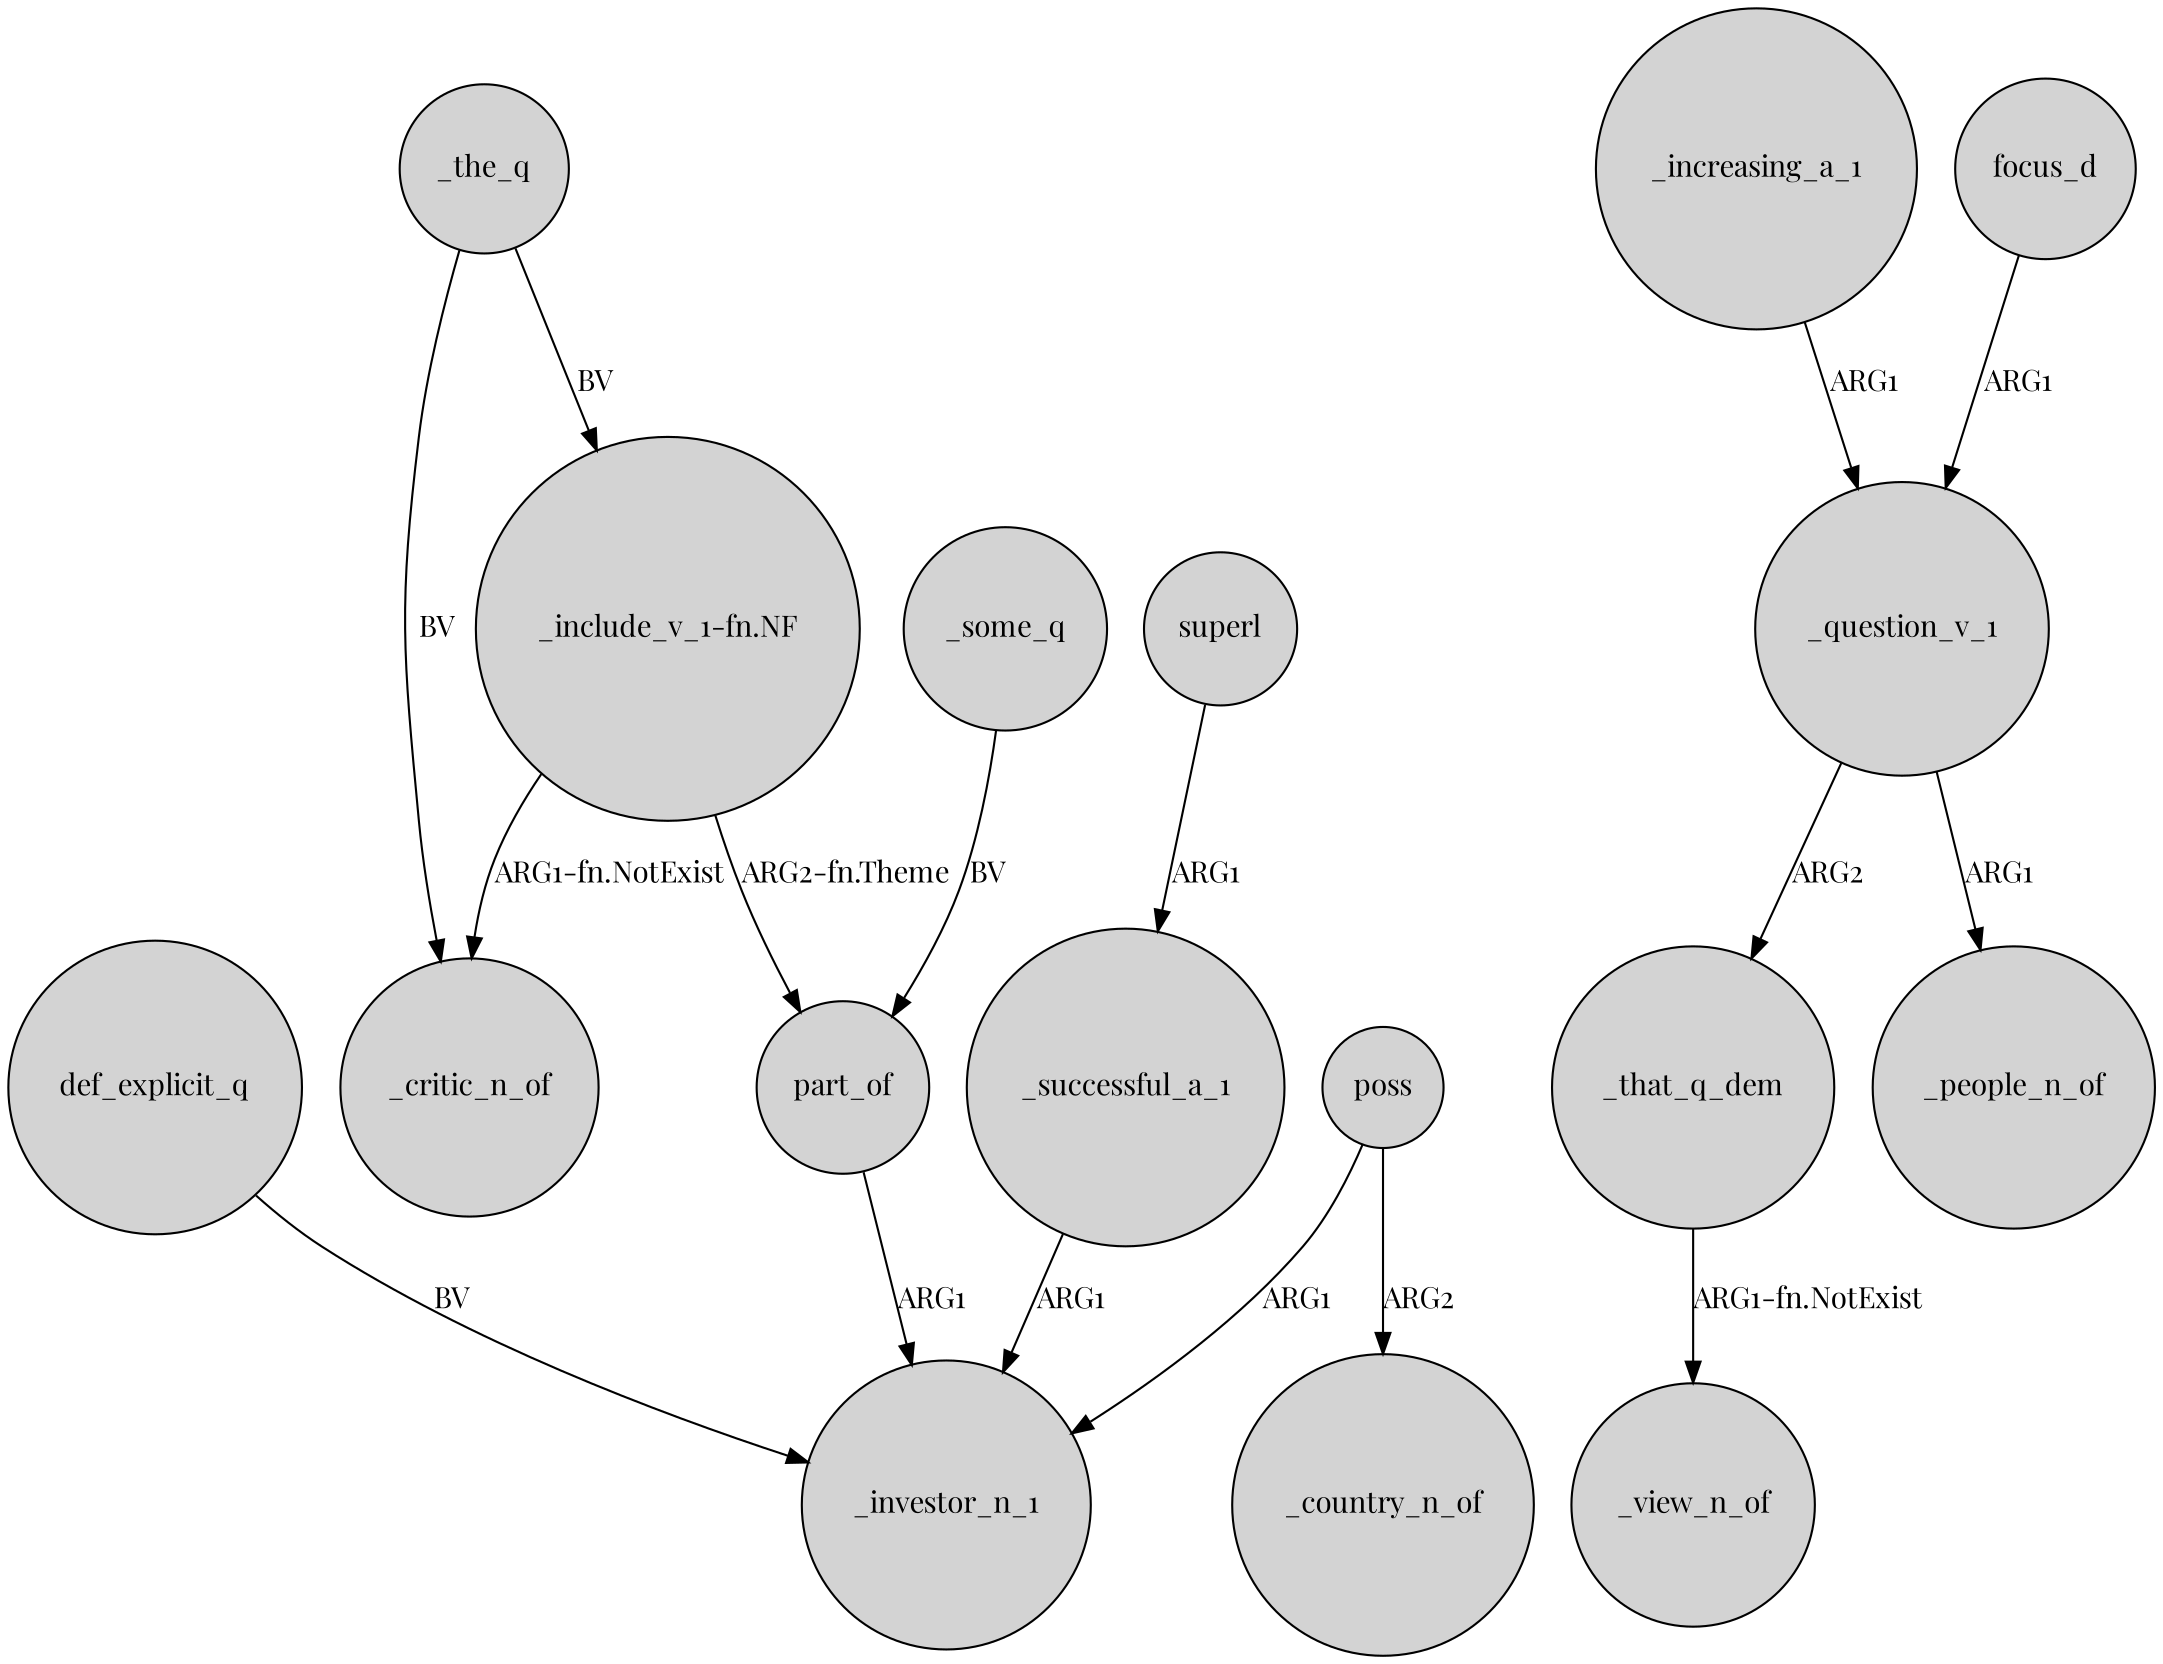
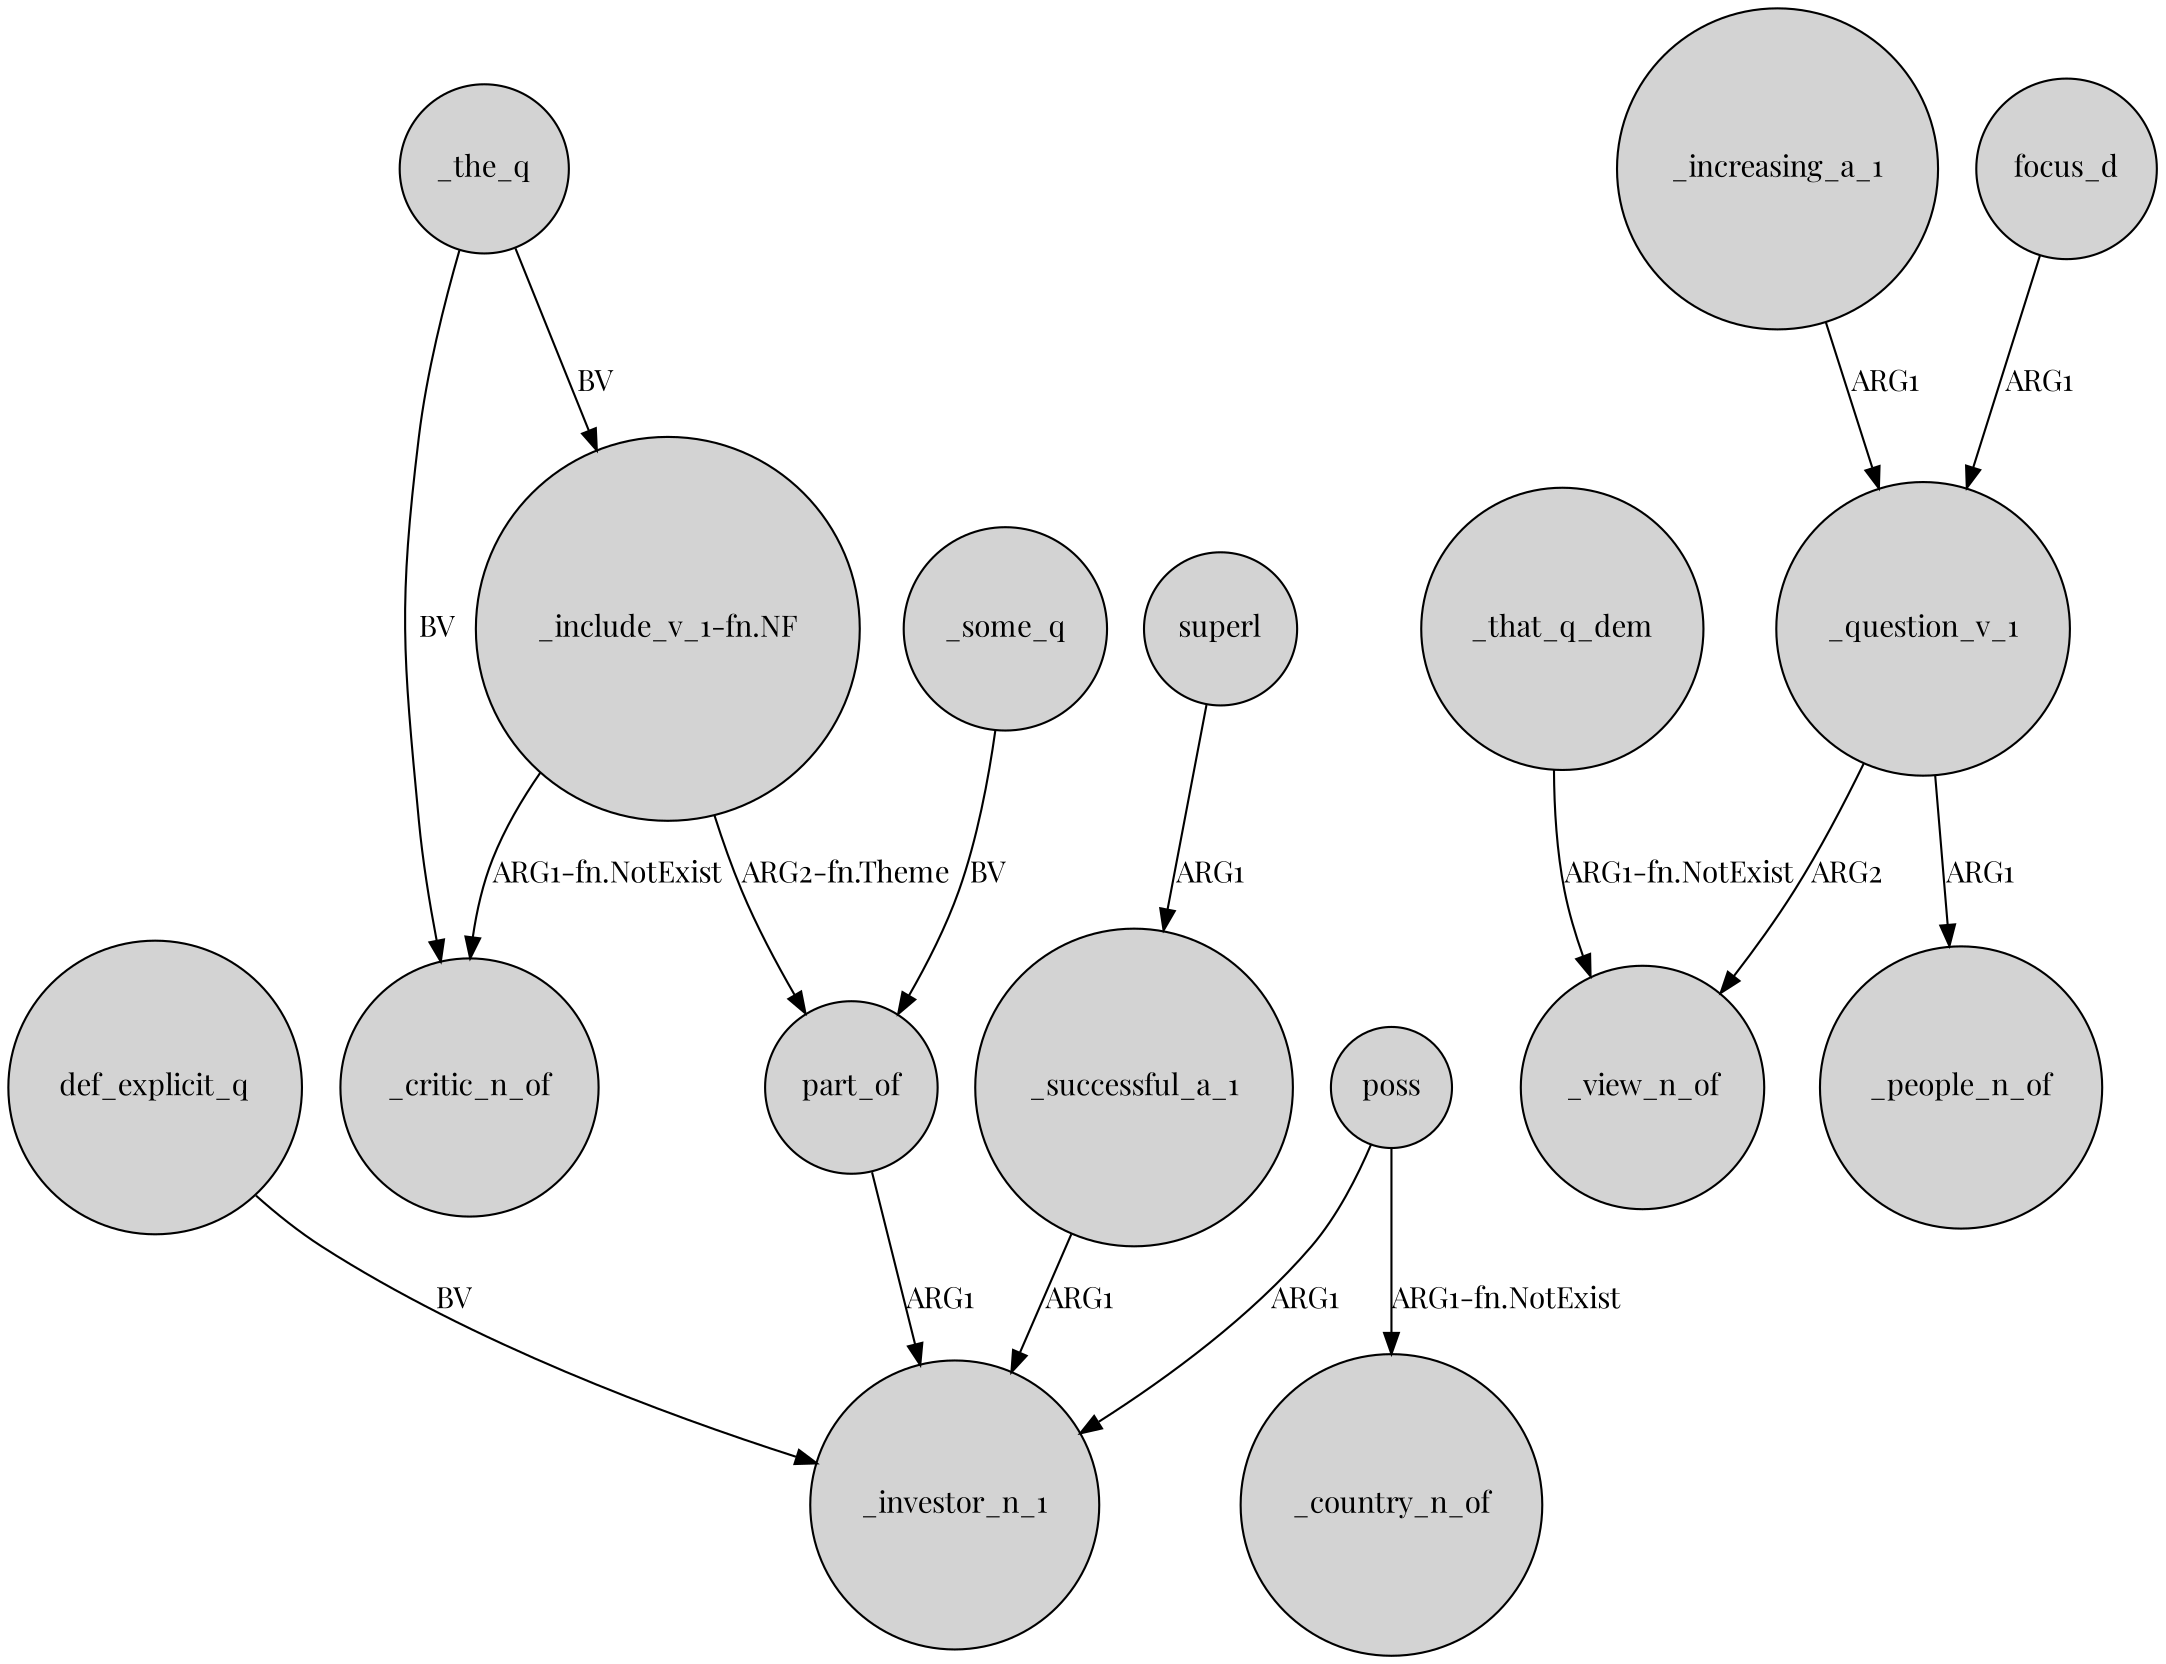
(1801, 851) -> (1805, 874)
(1419, 1300) -> (1506, 1300)
